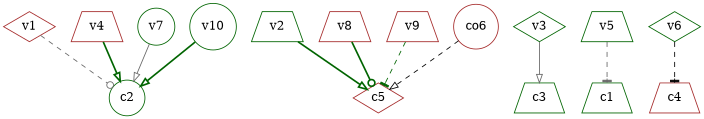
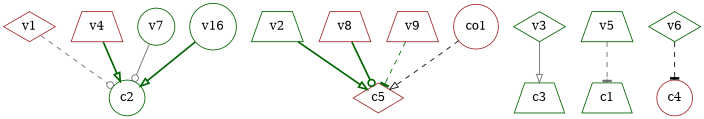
(213, 27) -> (213, 27)
(476, 27) -> (476, 27)
(143, 59) -> (143, 59)
(675, 98) -> (675, 98)
